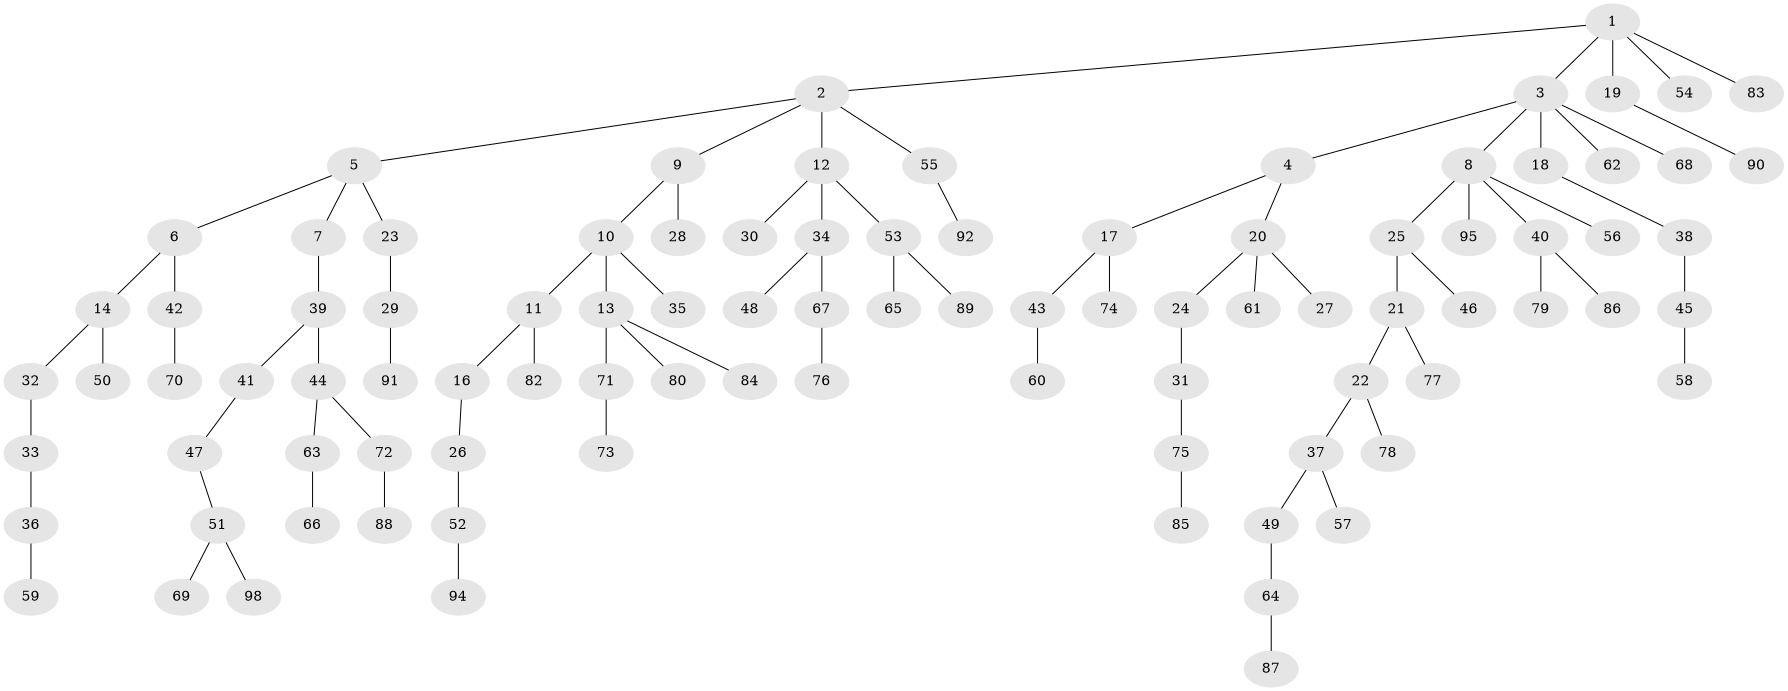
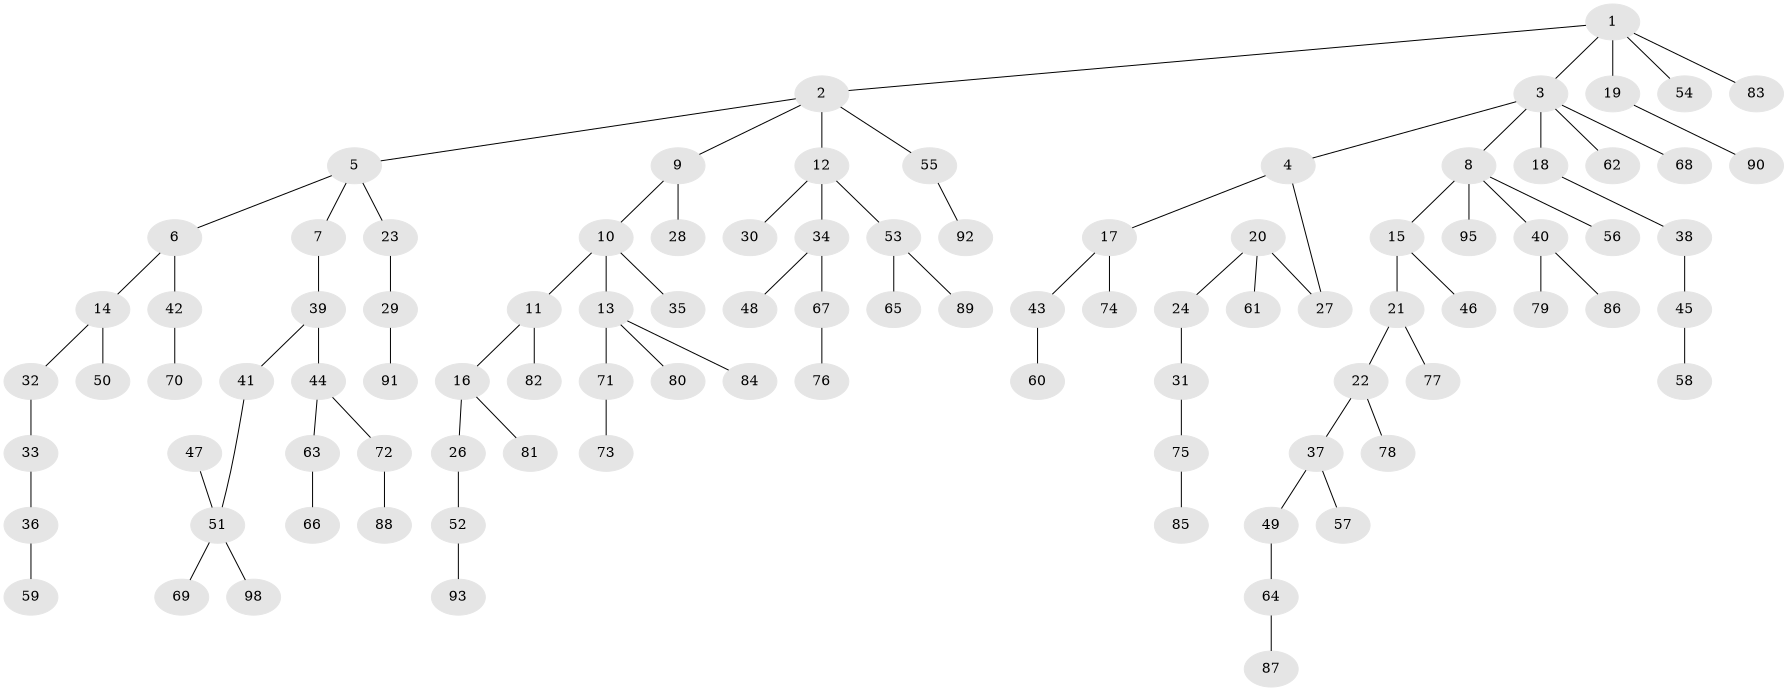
(1273, 202) -> (1307, 238)
(1397, 238) -> (1397, 238)
(221, 417) -> (234, 454)
none -> (530, 453)
(458, 597) -> (458, 597)
